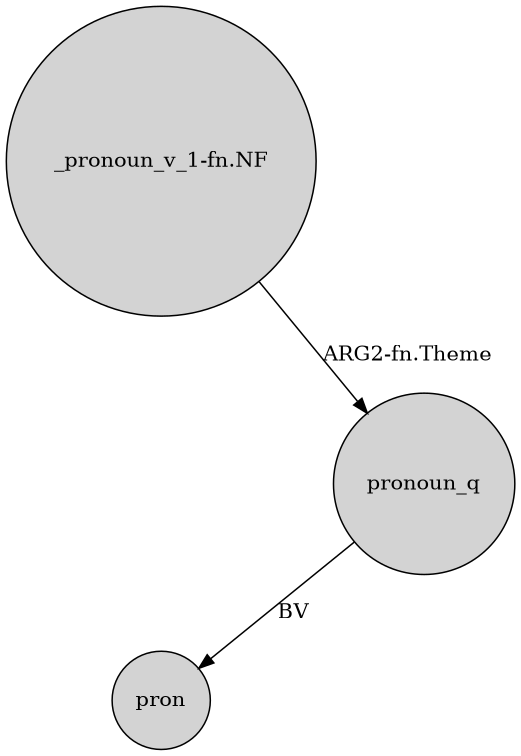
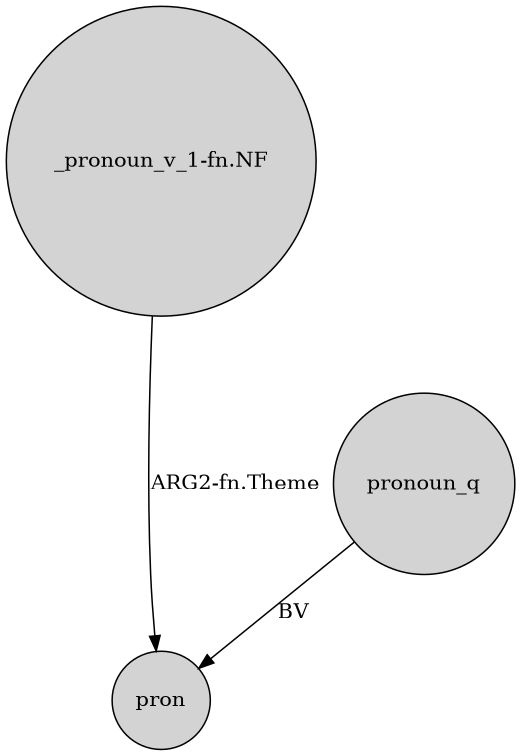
(308, 342) -> (149, 476)
